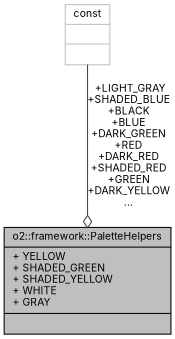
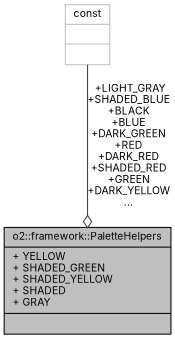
(35, 291) -> (39, 291)
